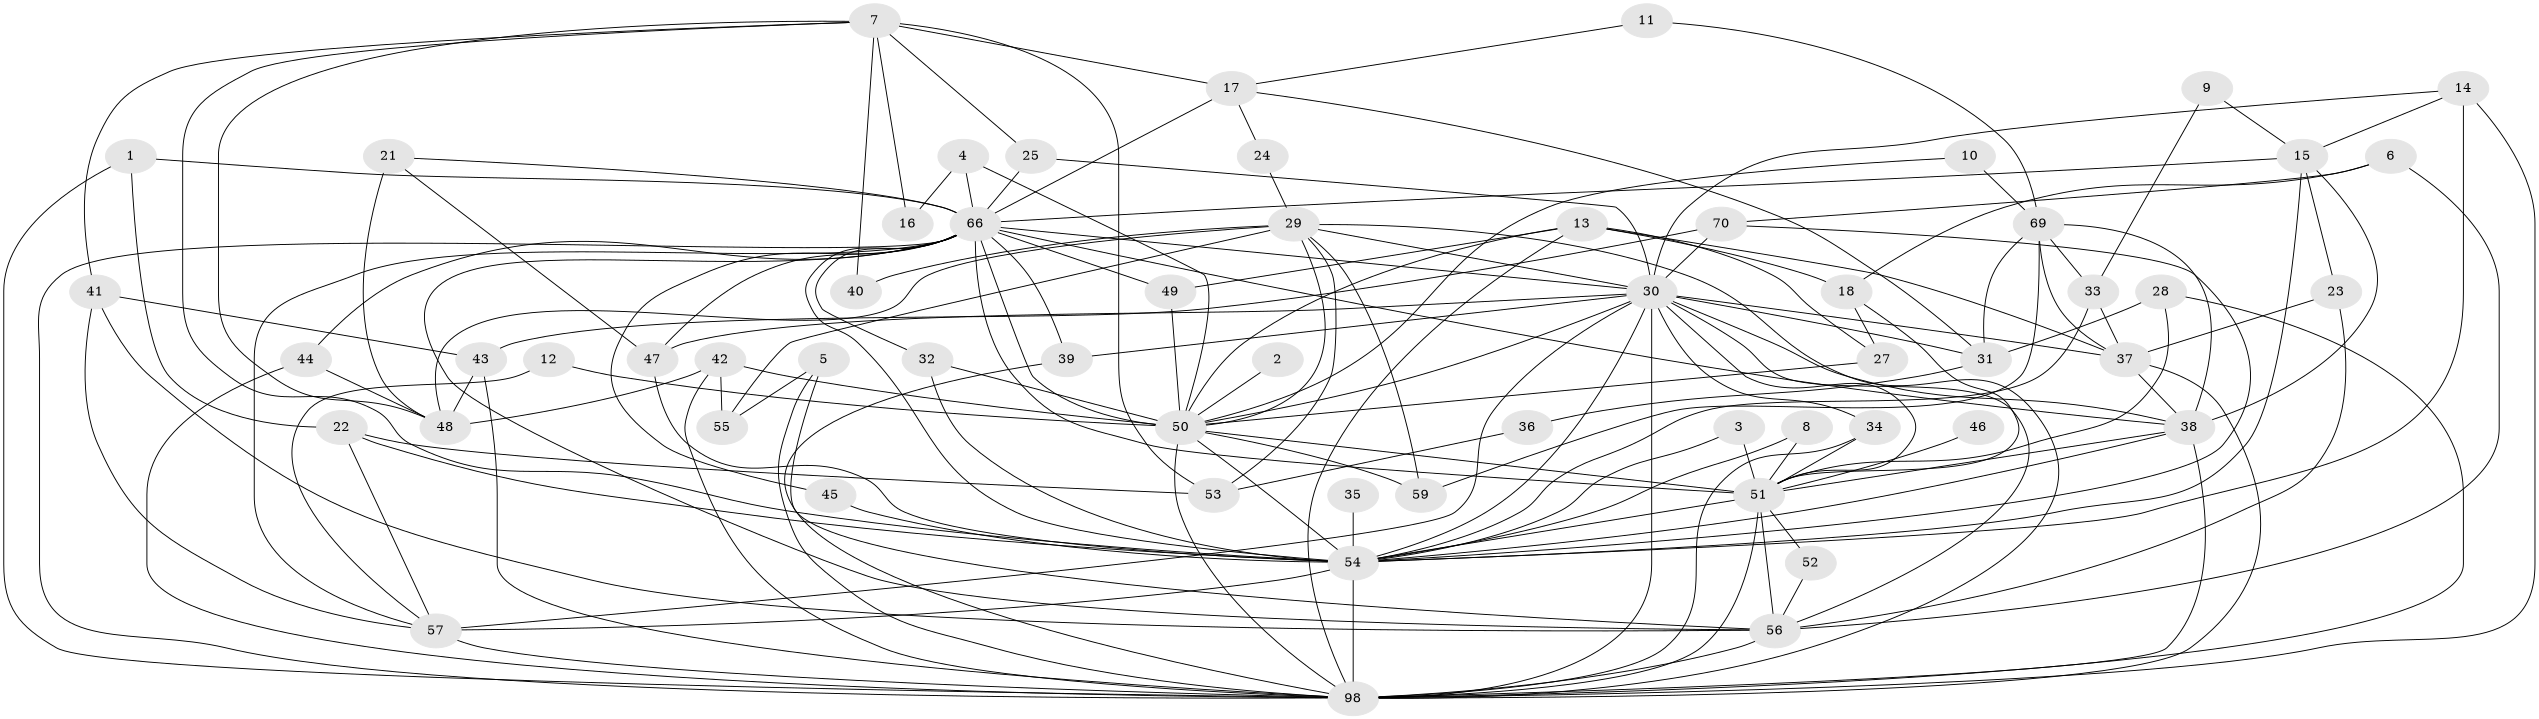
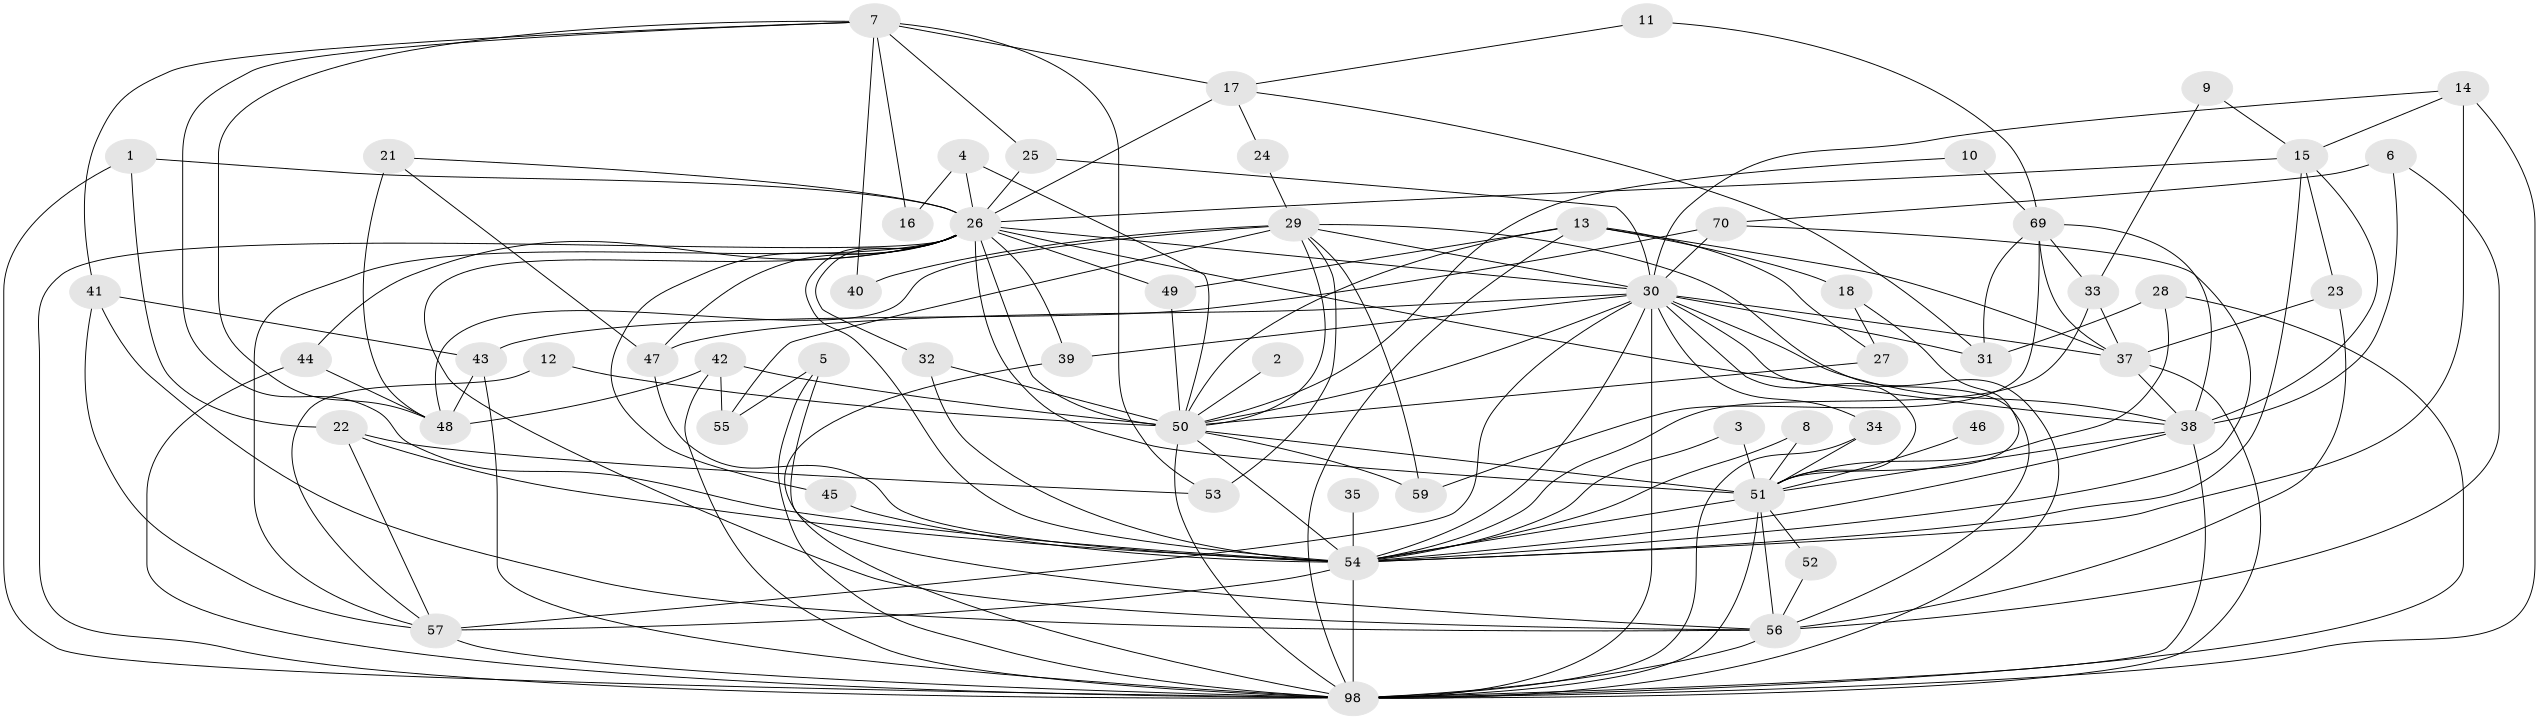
(2107, 187) -> (2370, 346)
(976, 224) -> (976, 224)
(1527, 428) -> none
